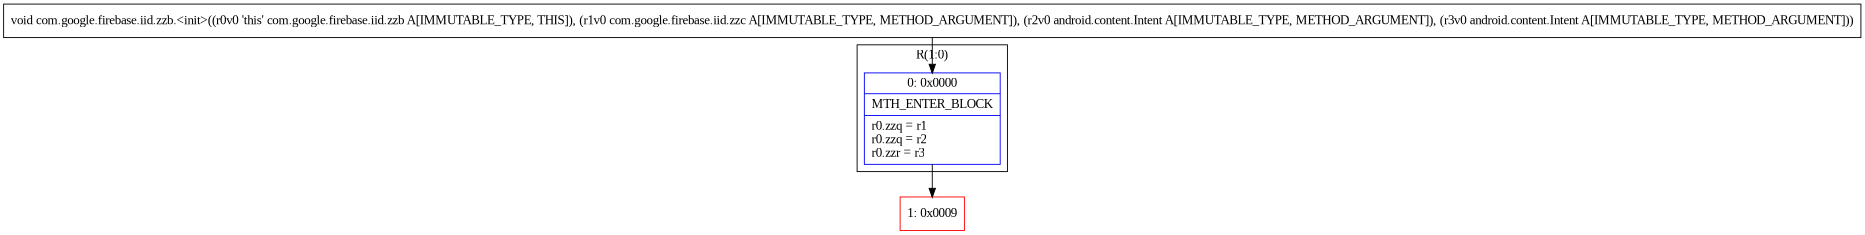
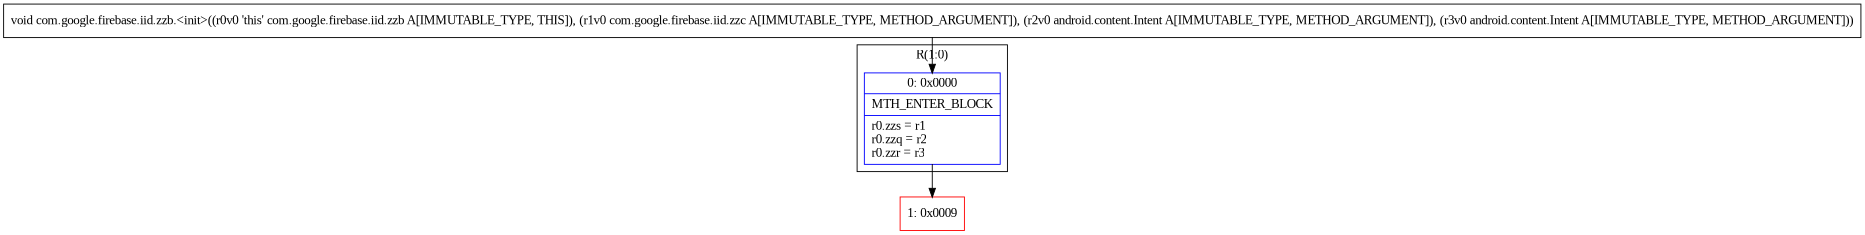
(899, 126) -> (899, 126)
